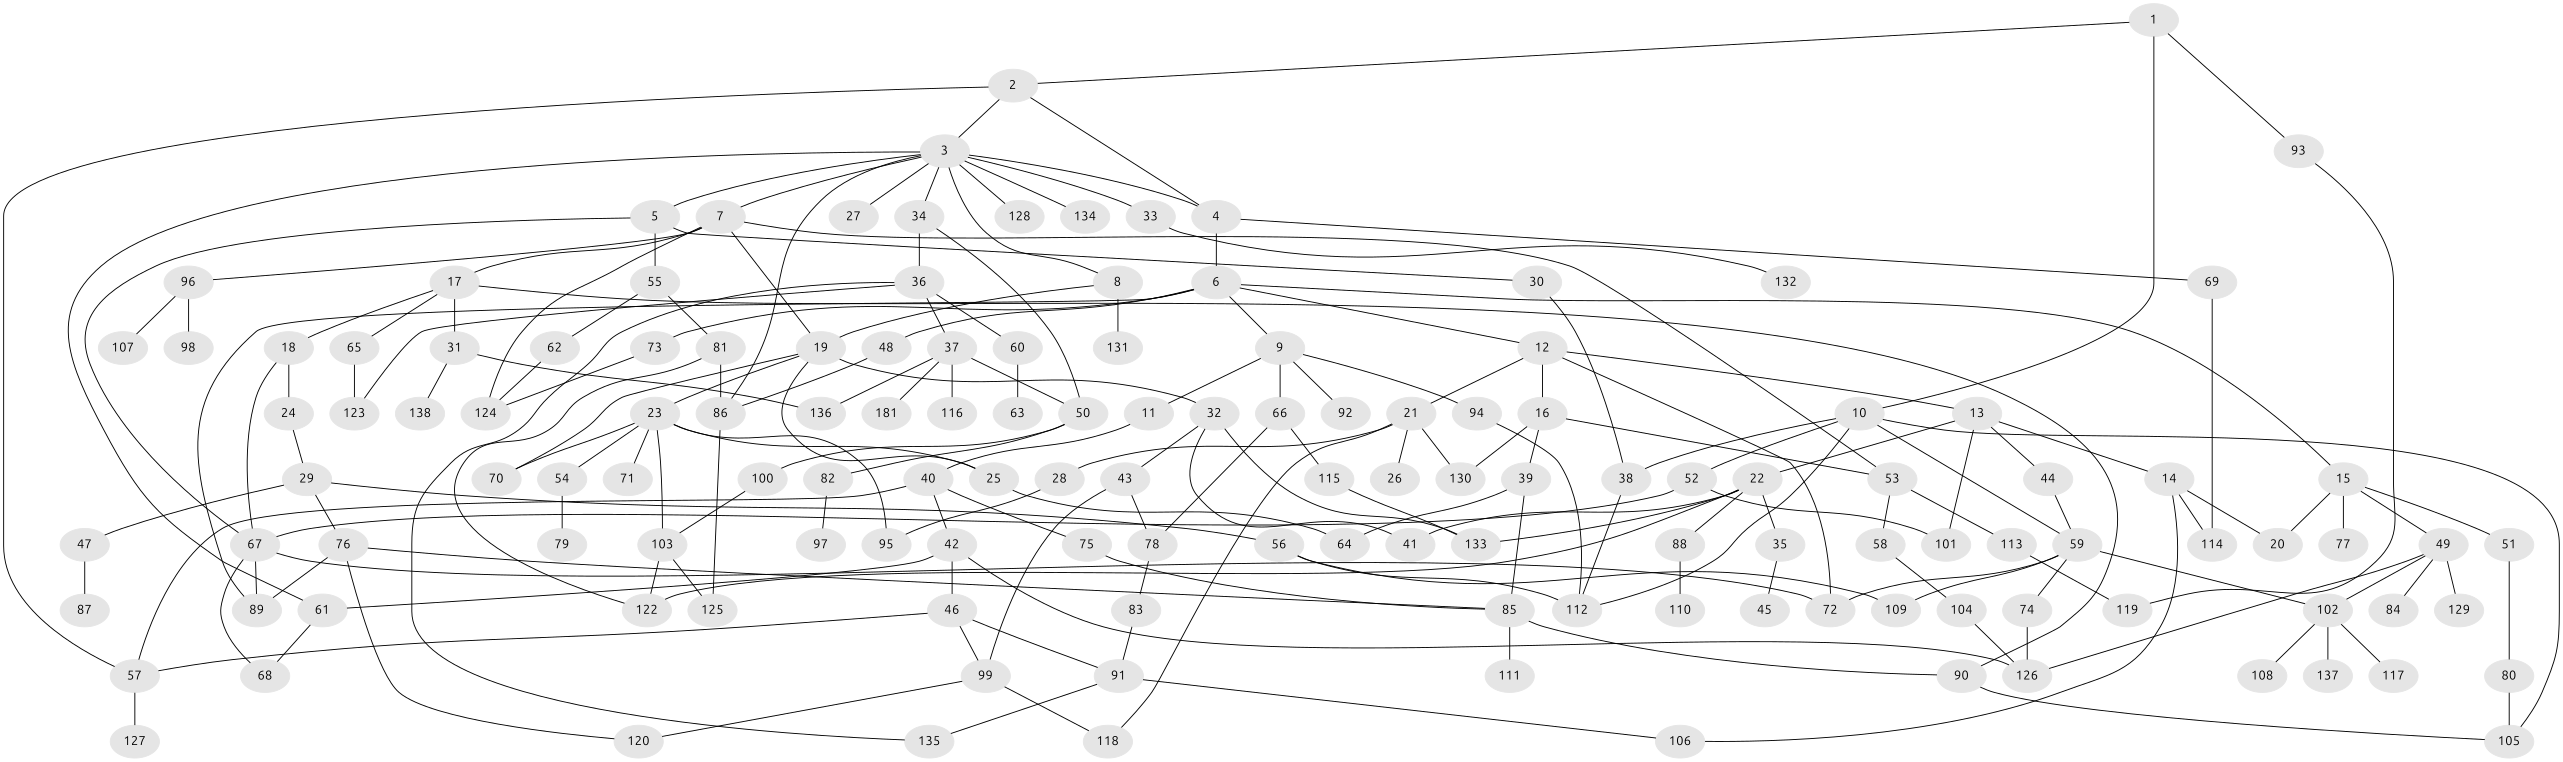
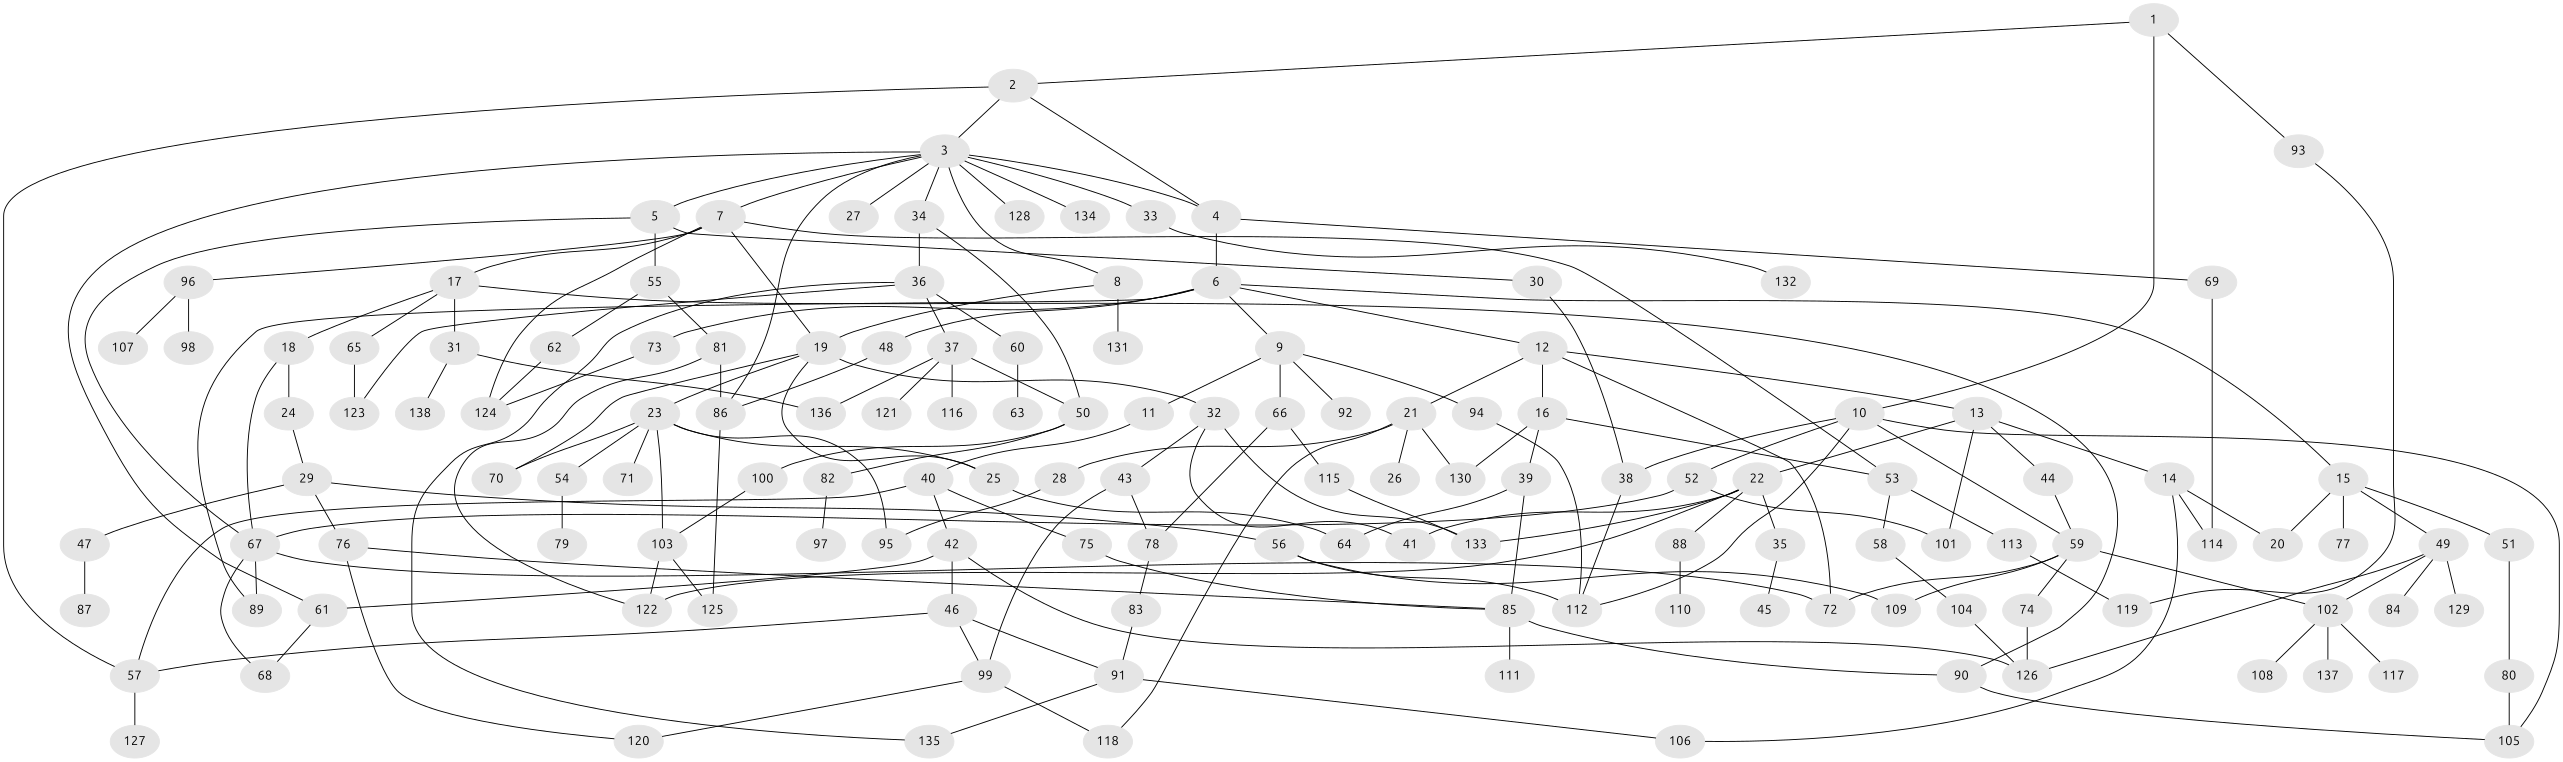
(887, 414) -> (887, 414)
(300, 578) -> none
